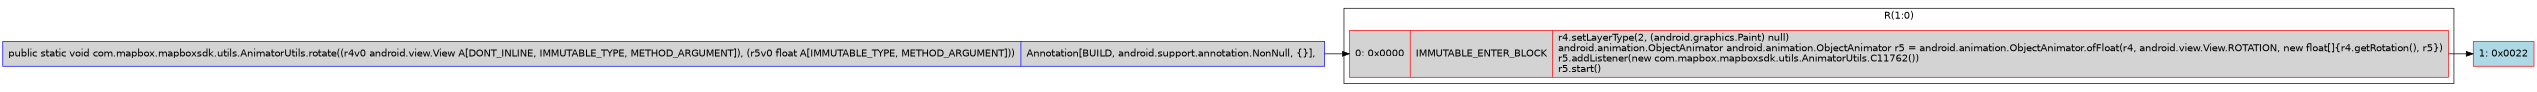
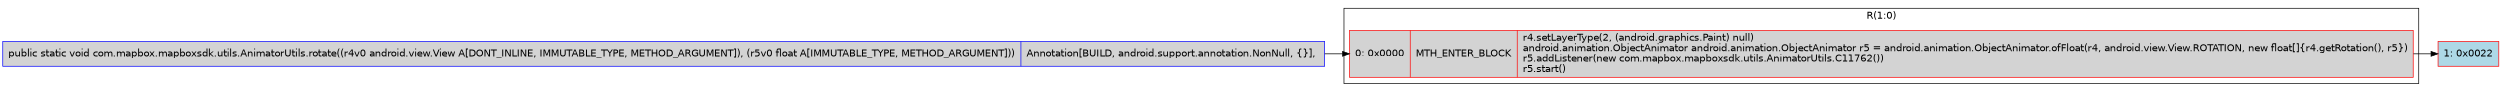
(1481, 53) -> (1464, 53)
